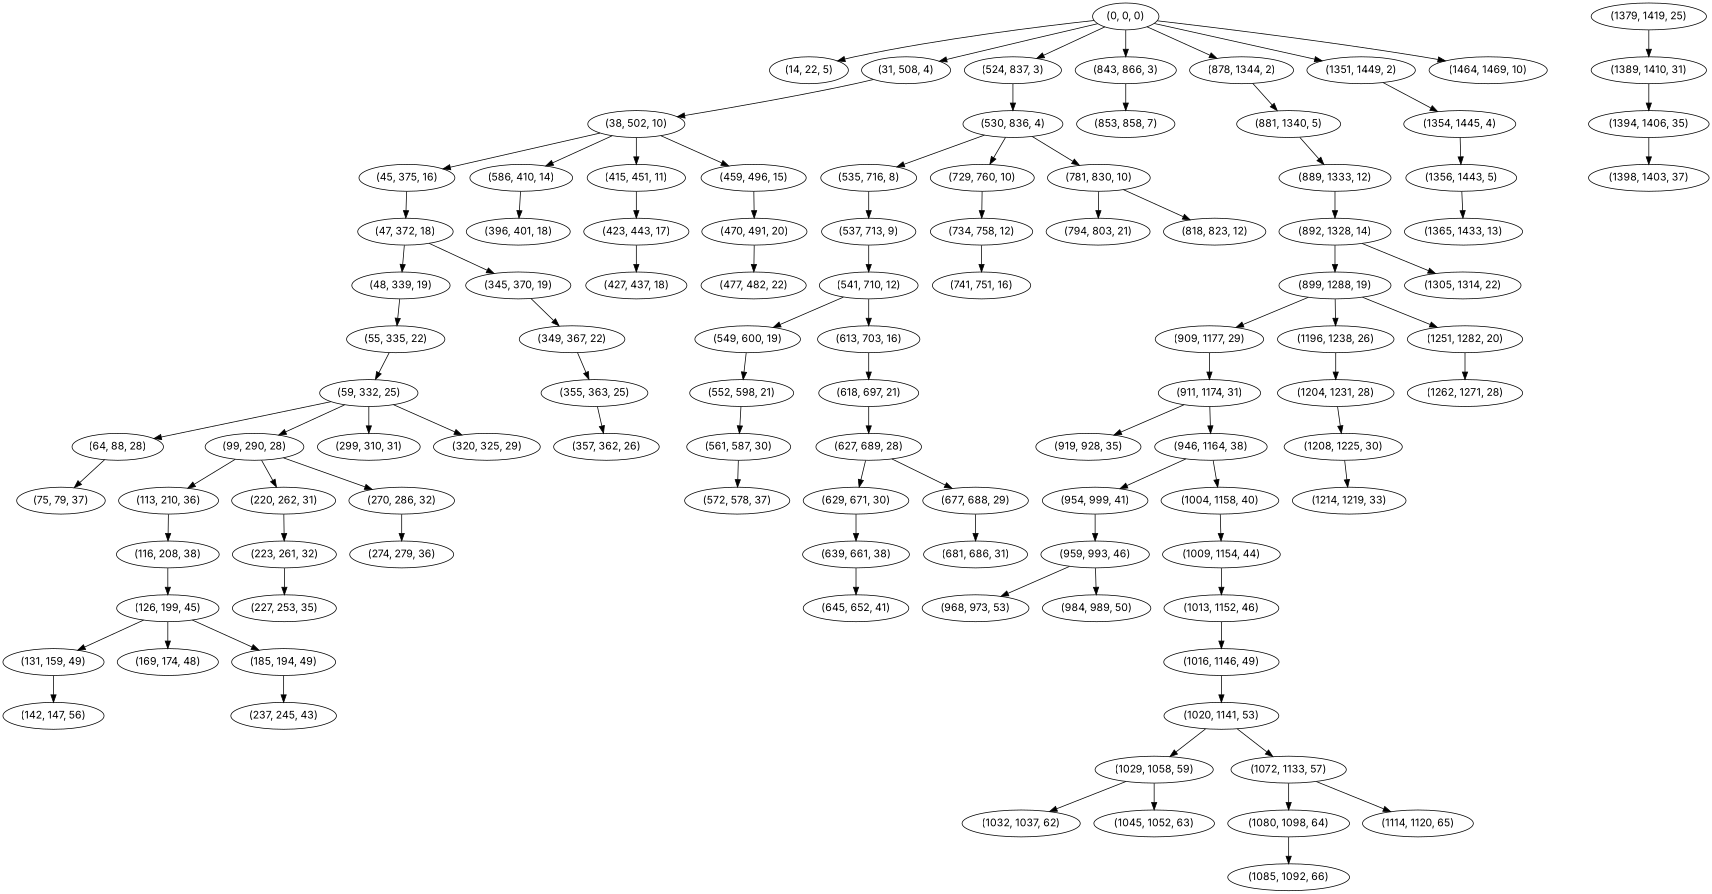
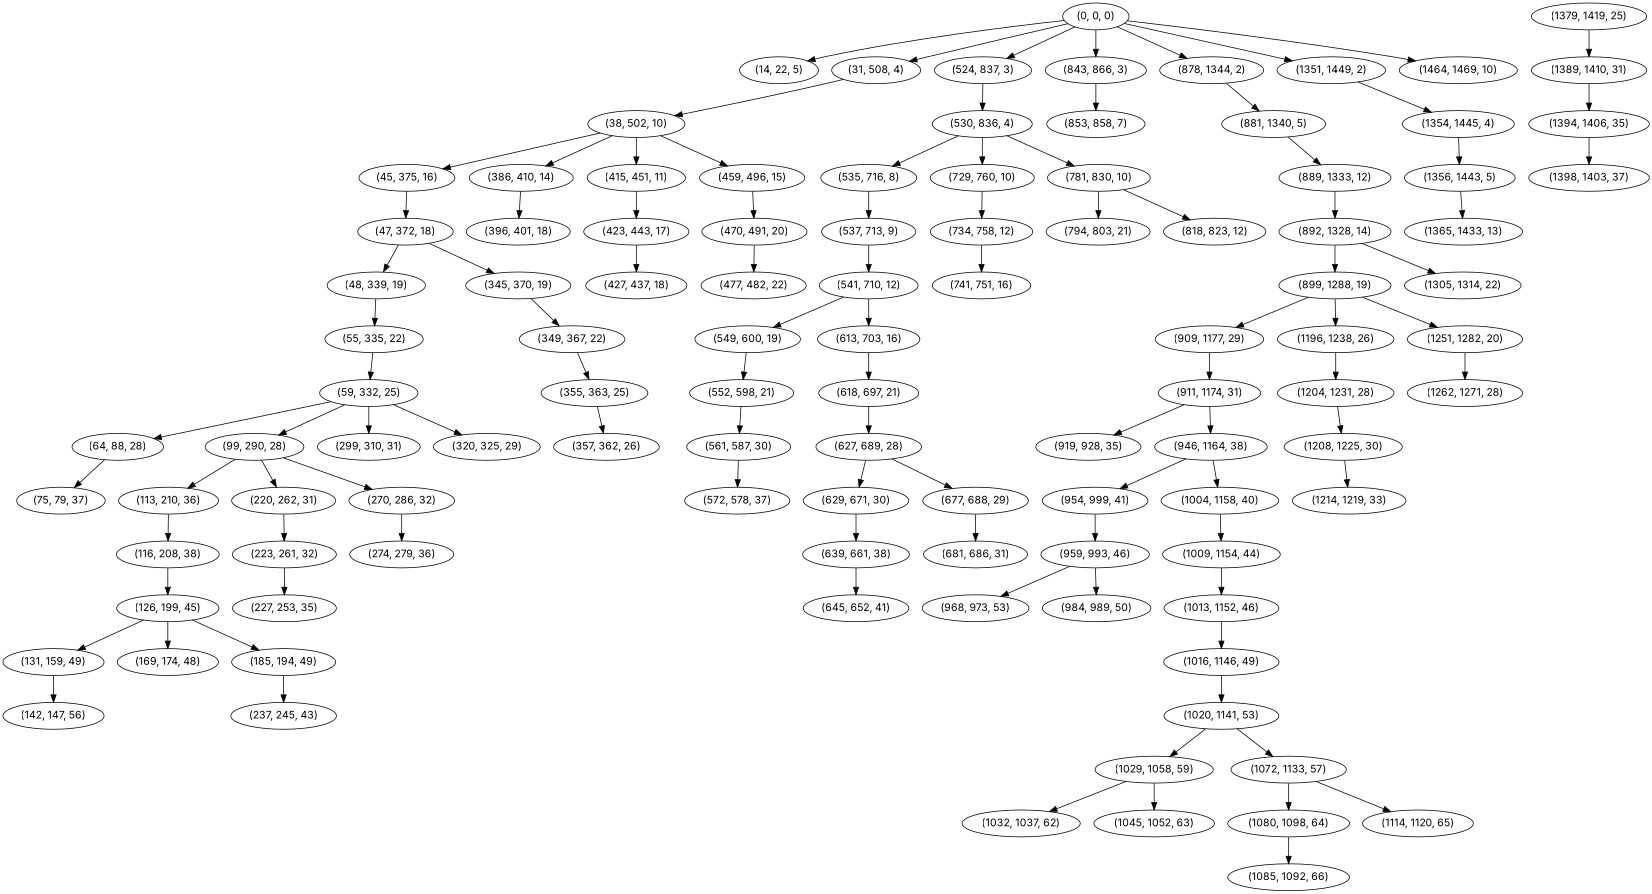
(521, 178) -> (521, 178)
